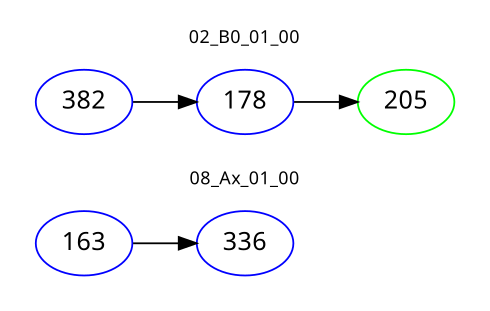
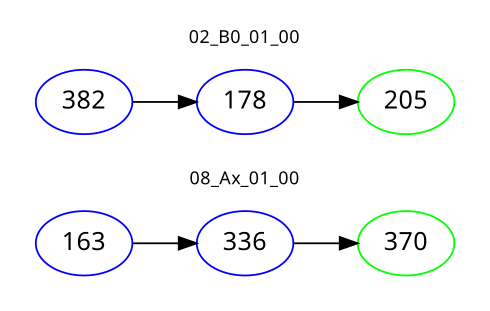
none -> (406, 243)
